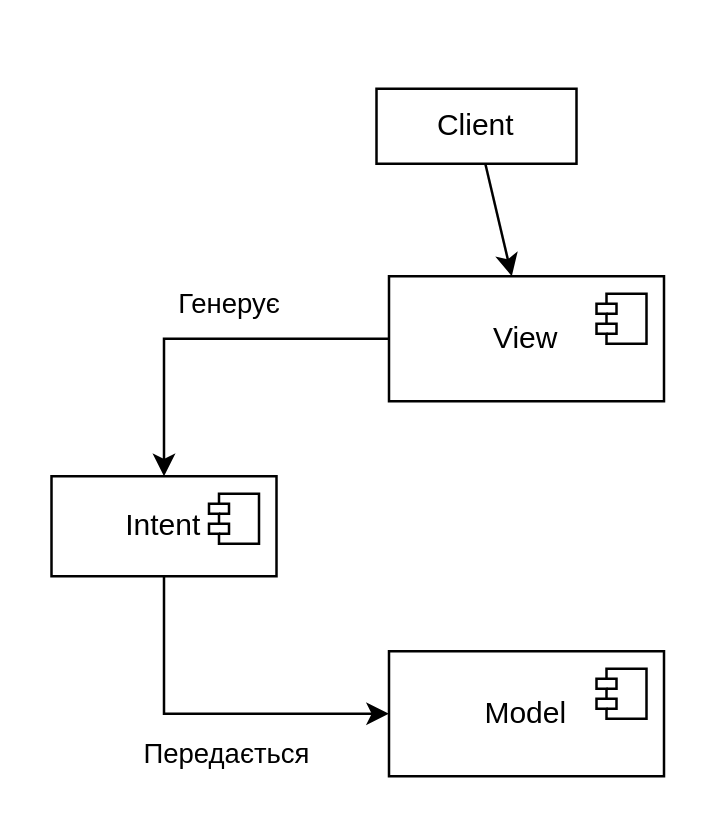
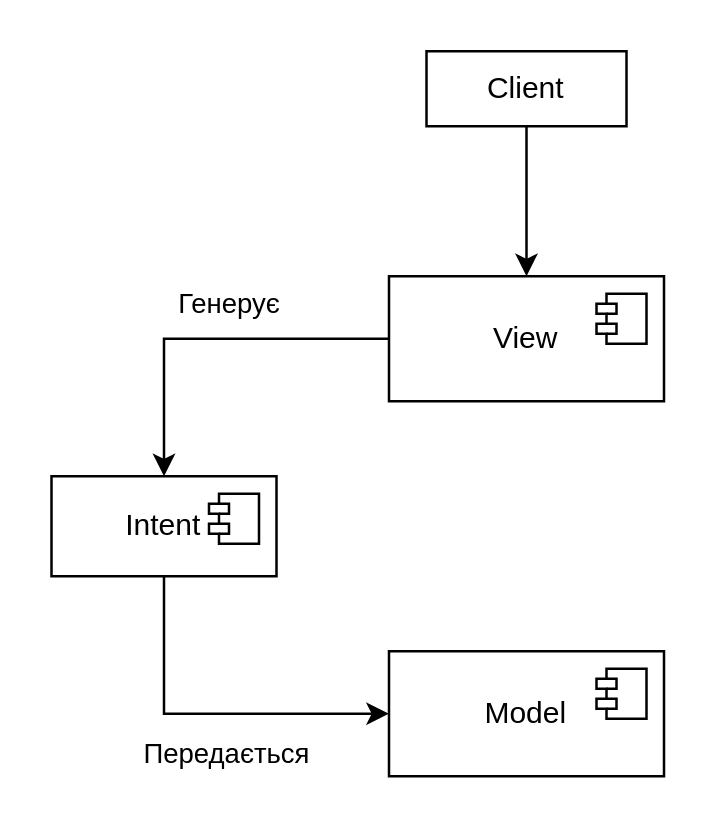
(476, 126) -> (526, 89)
